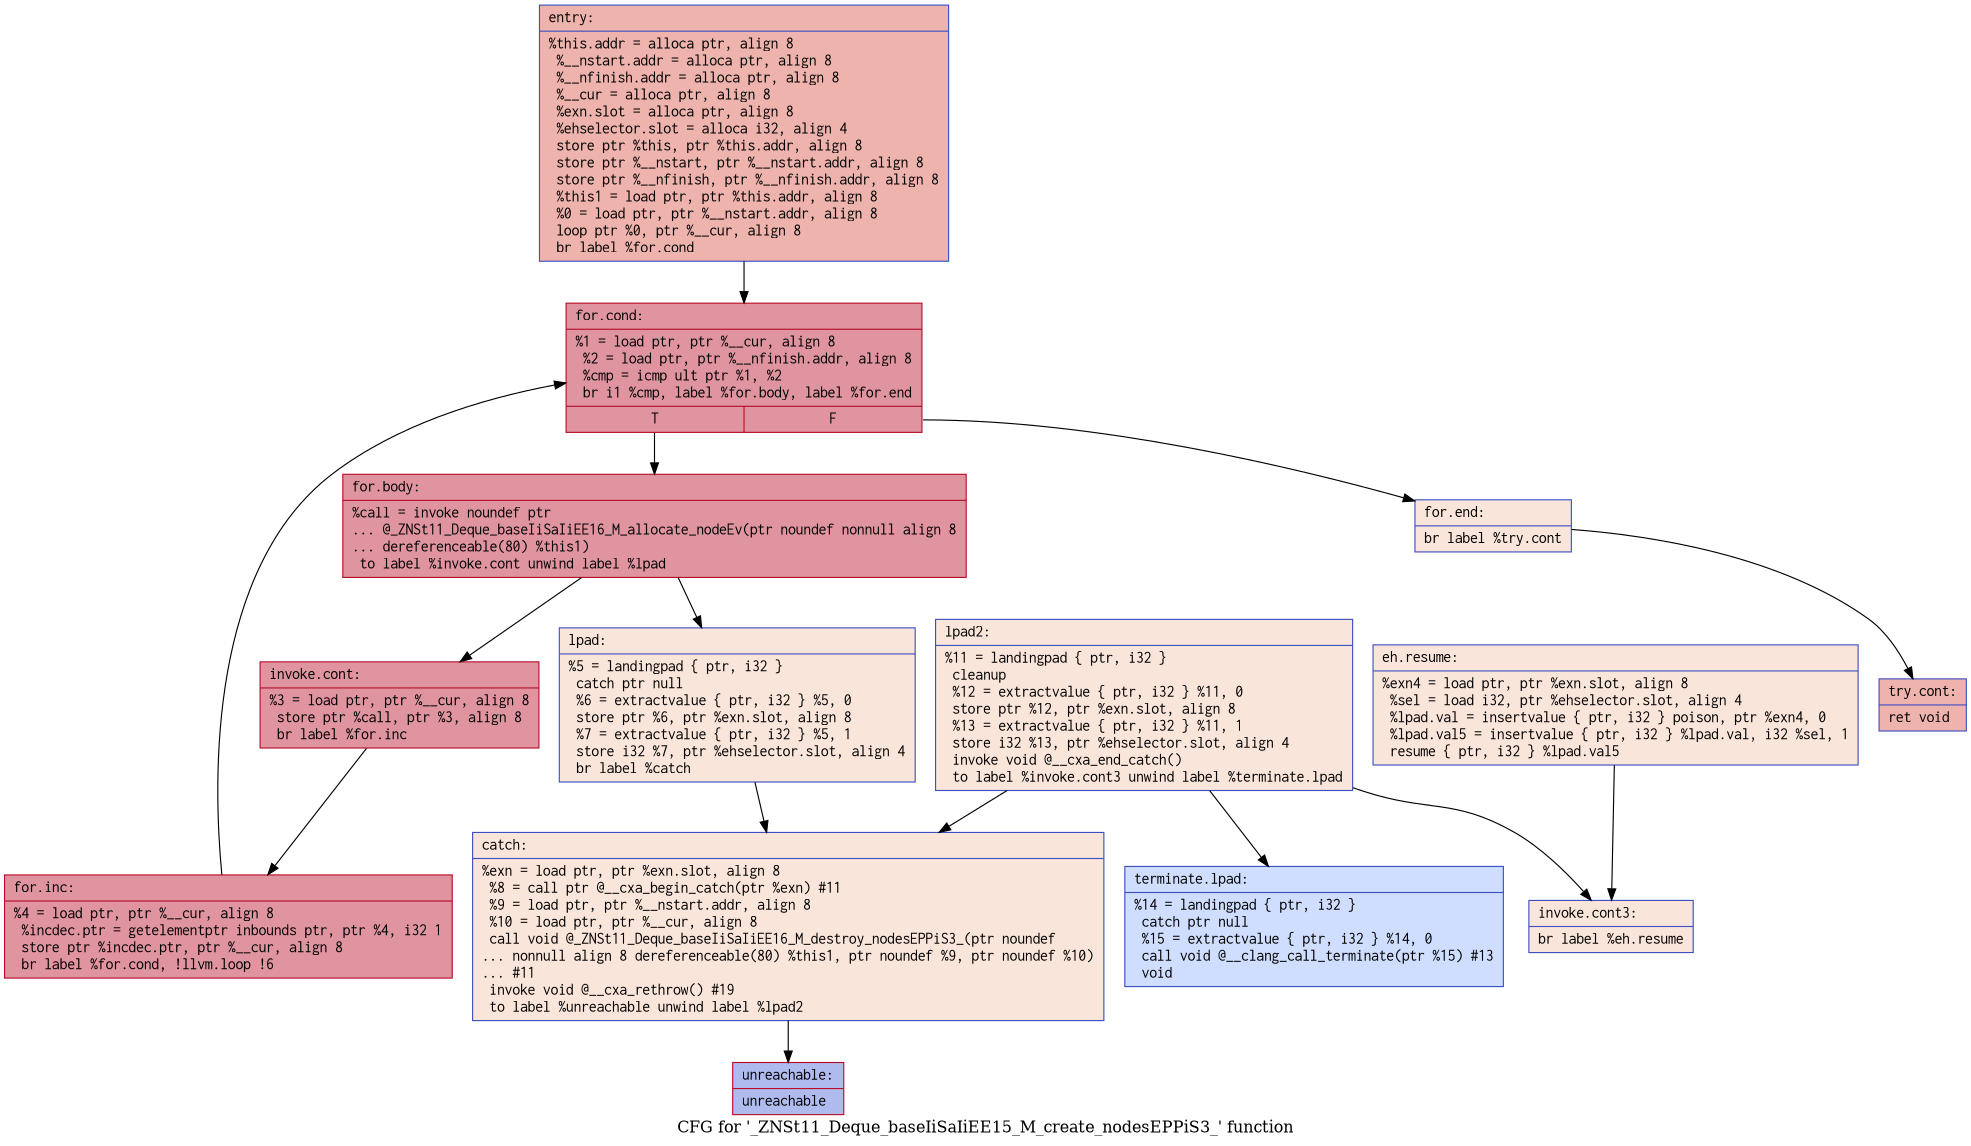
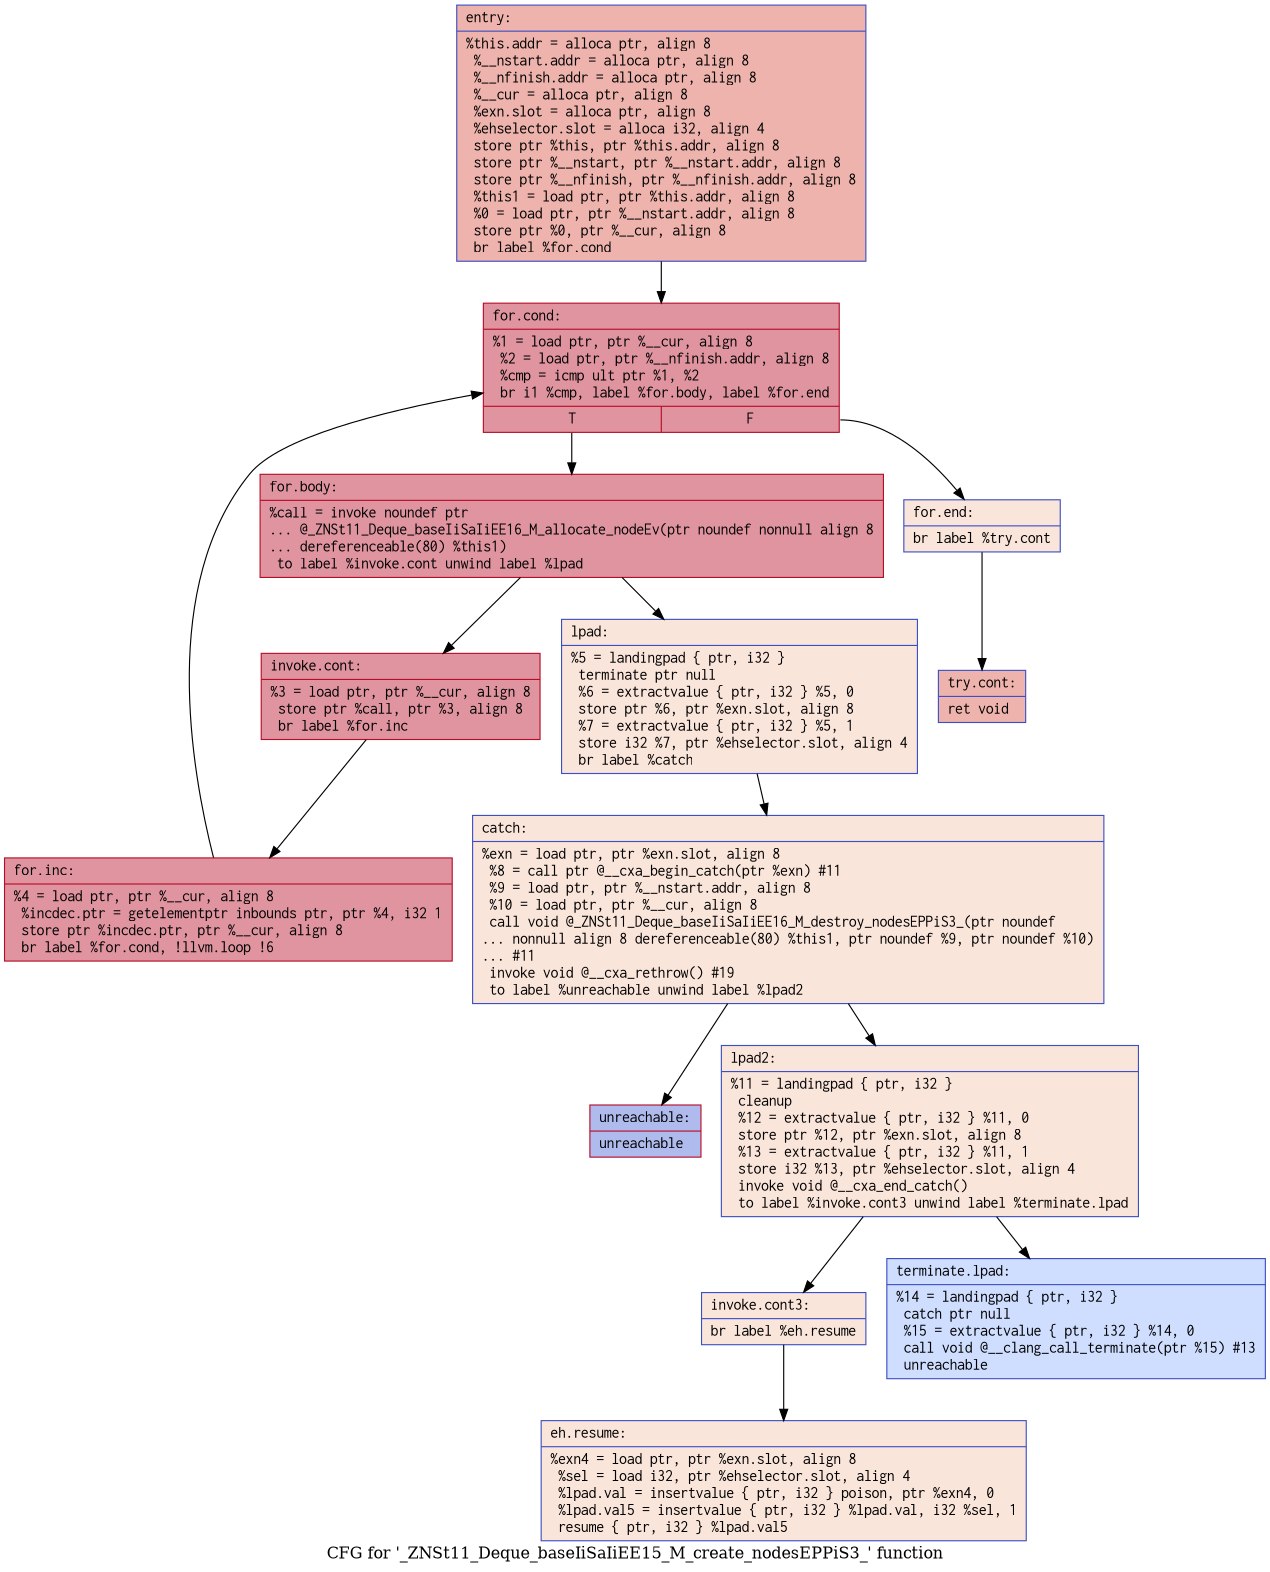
(675, 231) -> (596, 231)
(626, 683) -> (644, 675)
(978, 808) -> (859, 1020)
(1613, 827) -> (784, 1377)
(1153, 973) -> (942, 1365)
